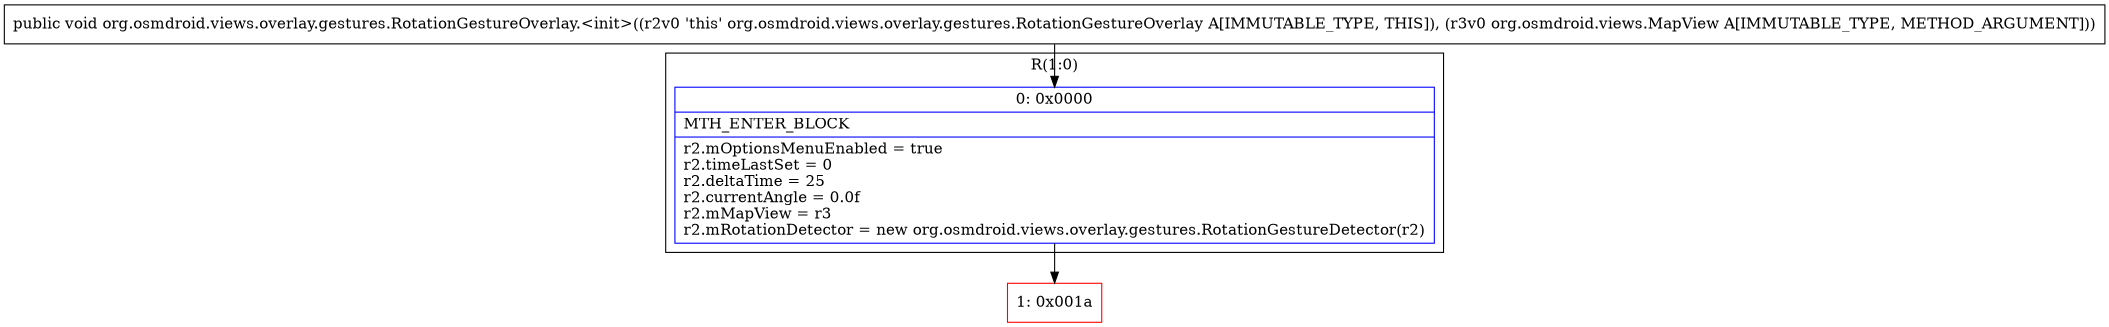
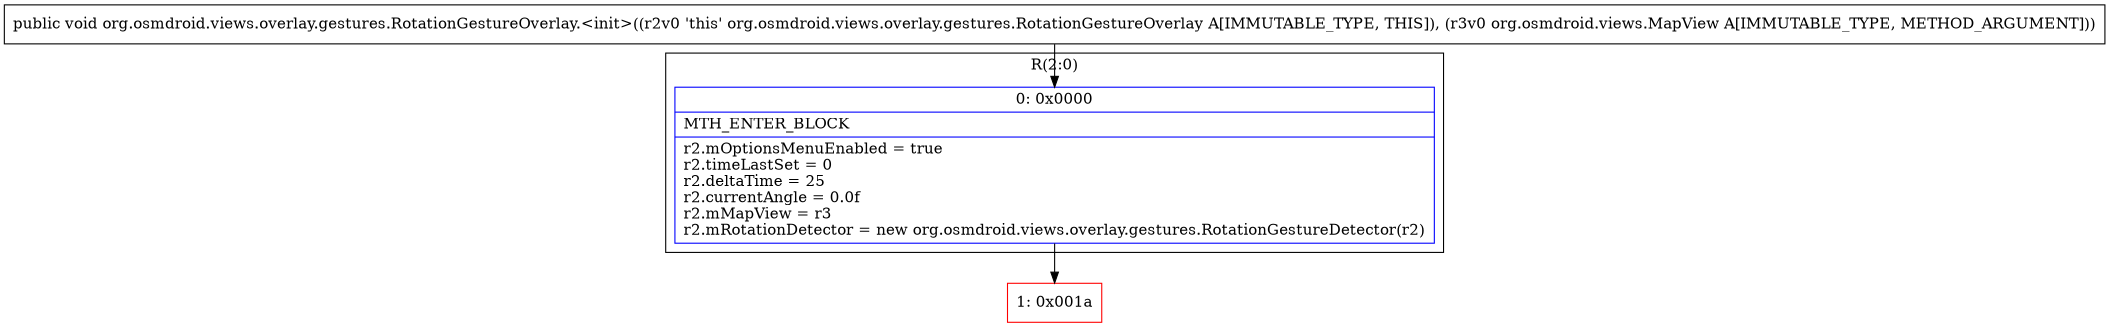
(1055, 66) -> (1055, 66)
